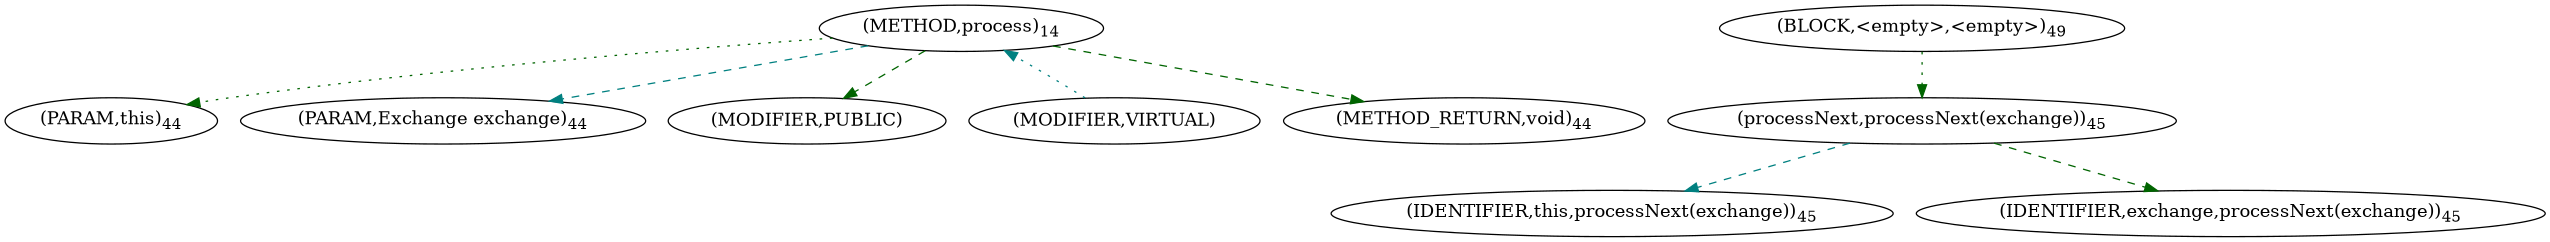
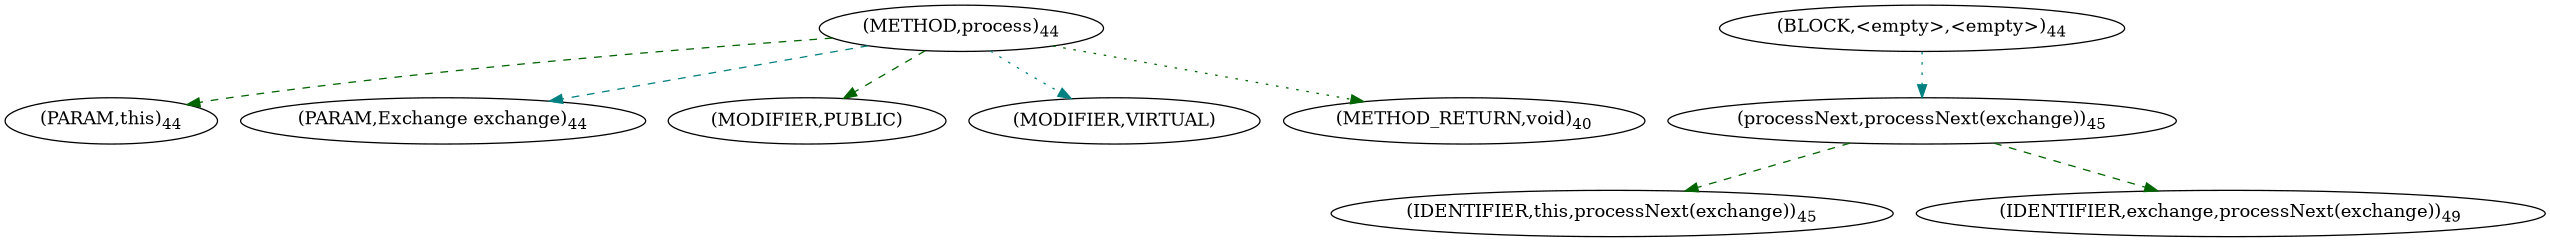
(1050, 26) -> (1050, 26)
(2057, 26) -> (2057, 26)
(515, 65) -> (515, 65)
(1922, 68) -> (1922, 68)
(1202, 73) -> (1202, 73)
(1051, 77) -> (1025, 72)
(1583, 119) -> (1583, 119)
(1774, 165) -> (1774, 165)
(2452, 212) -> (2452, 212)
